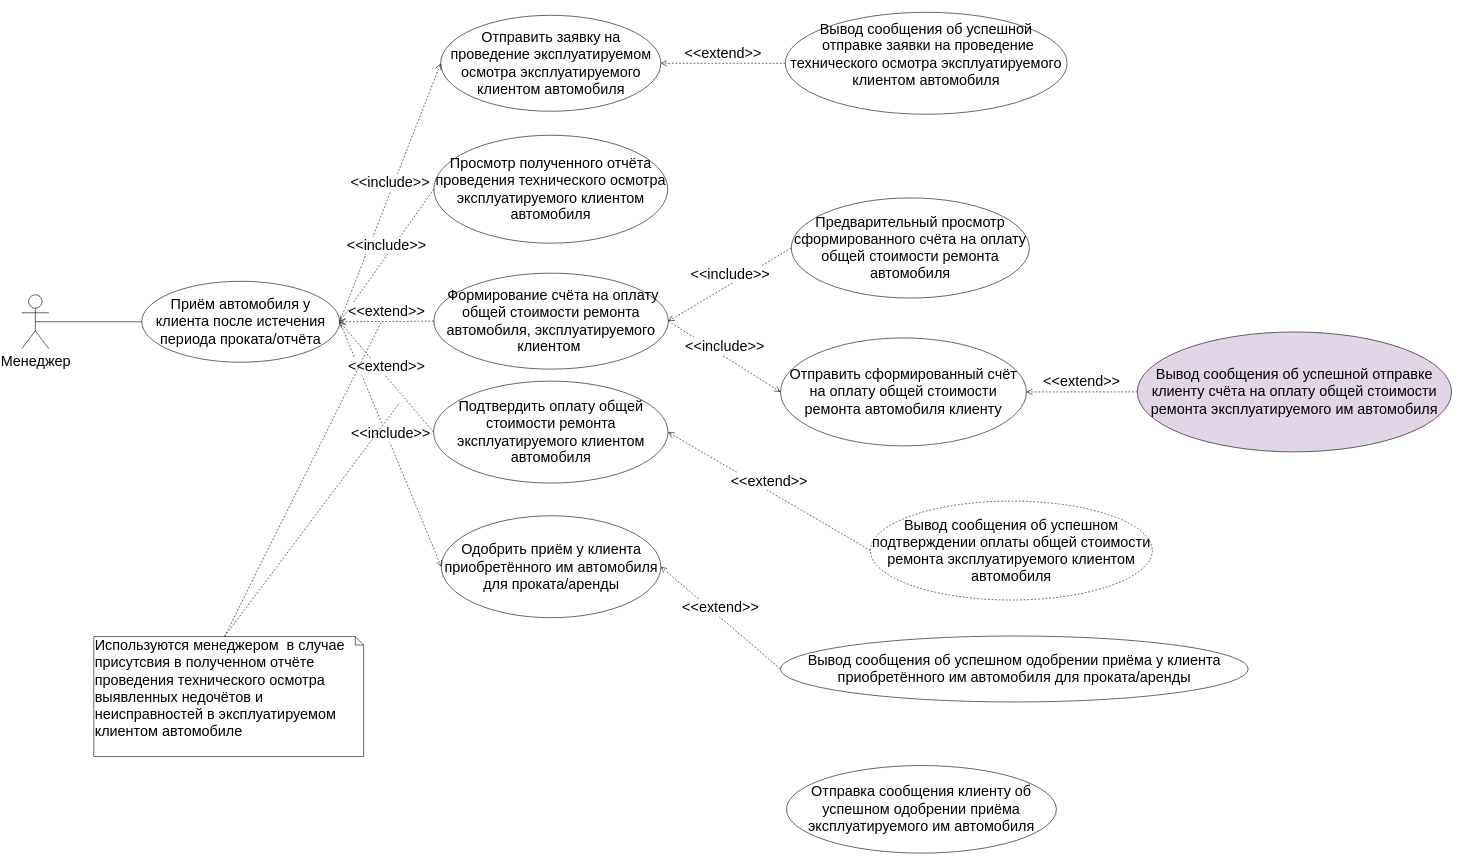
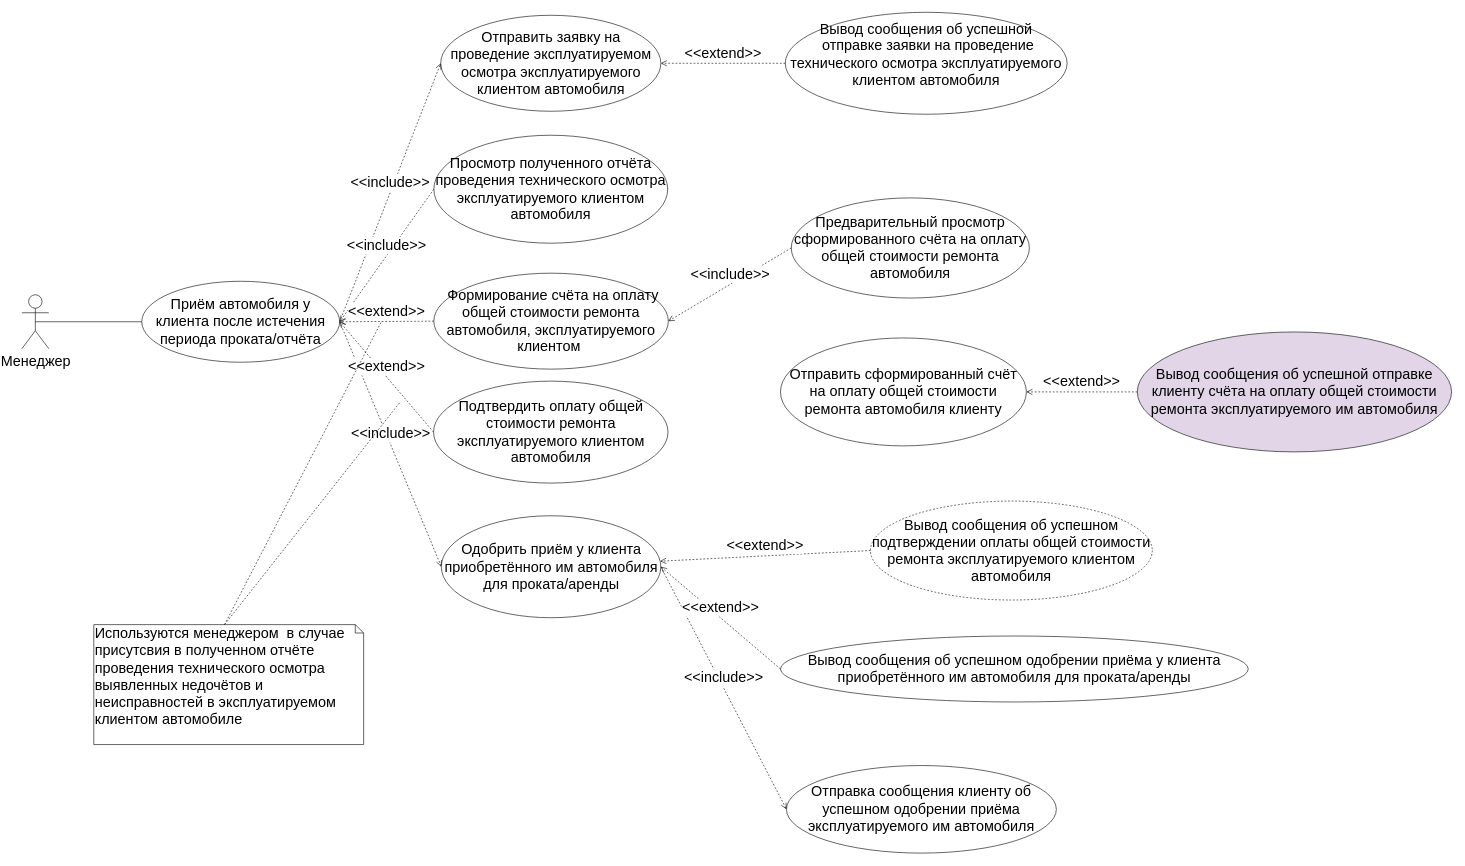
(708, 346) -> none
(682, 441) -> (765, 556)
none -> (715, 672)
(228, 697) -> (228, 685)
